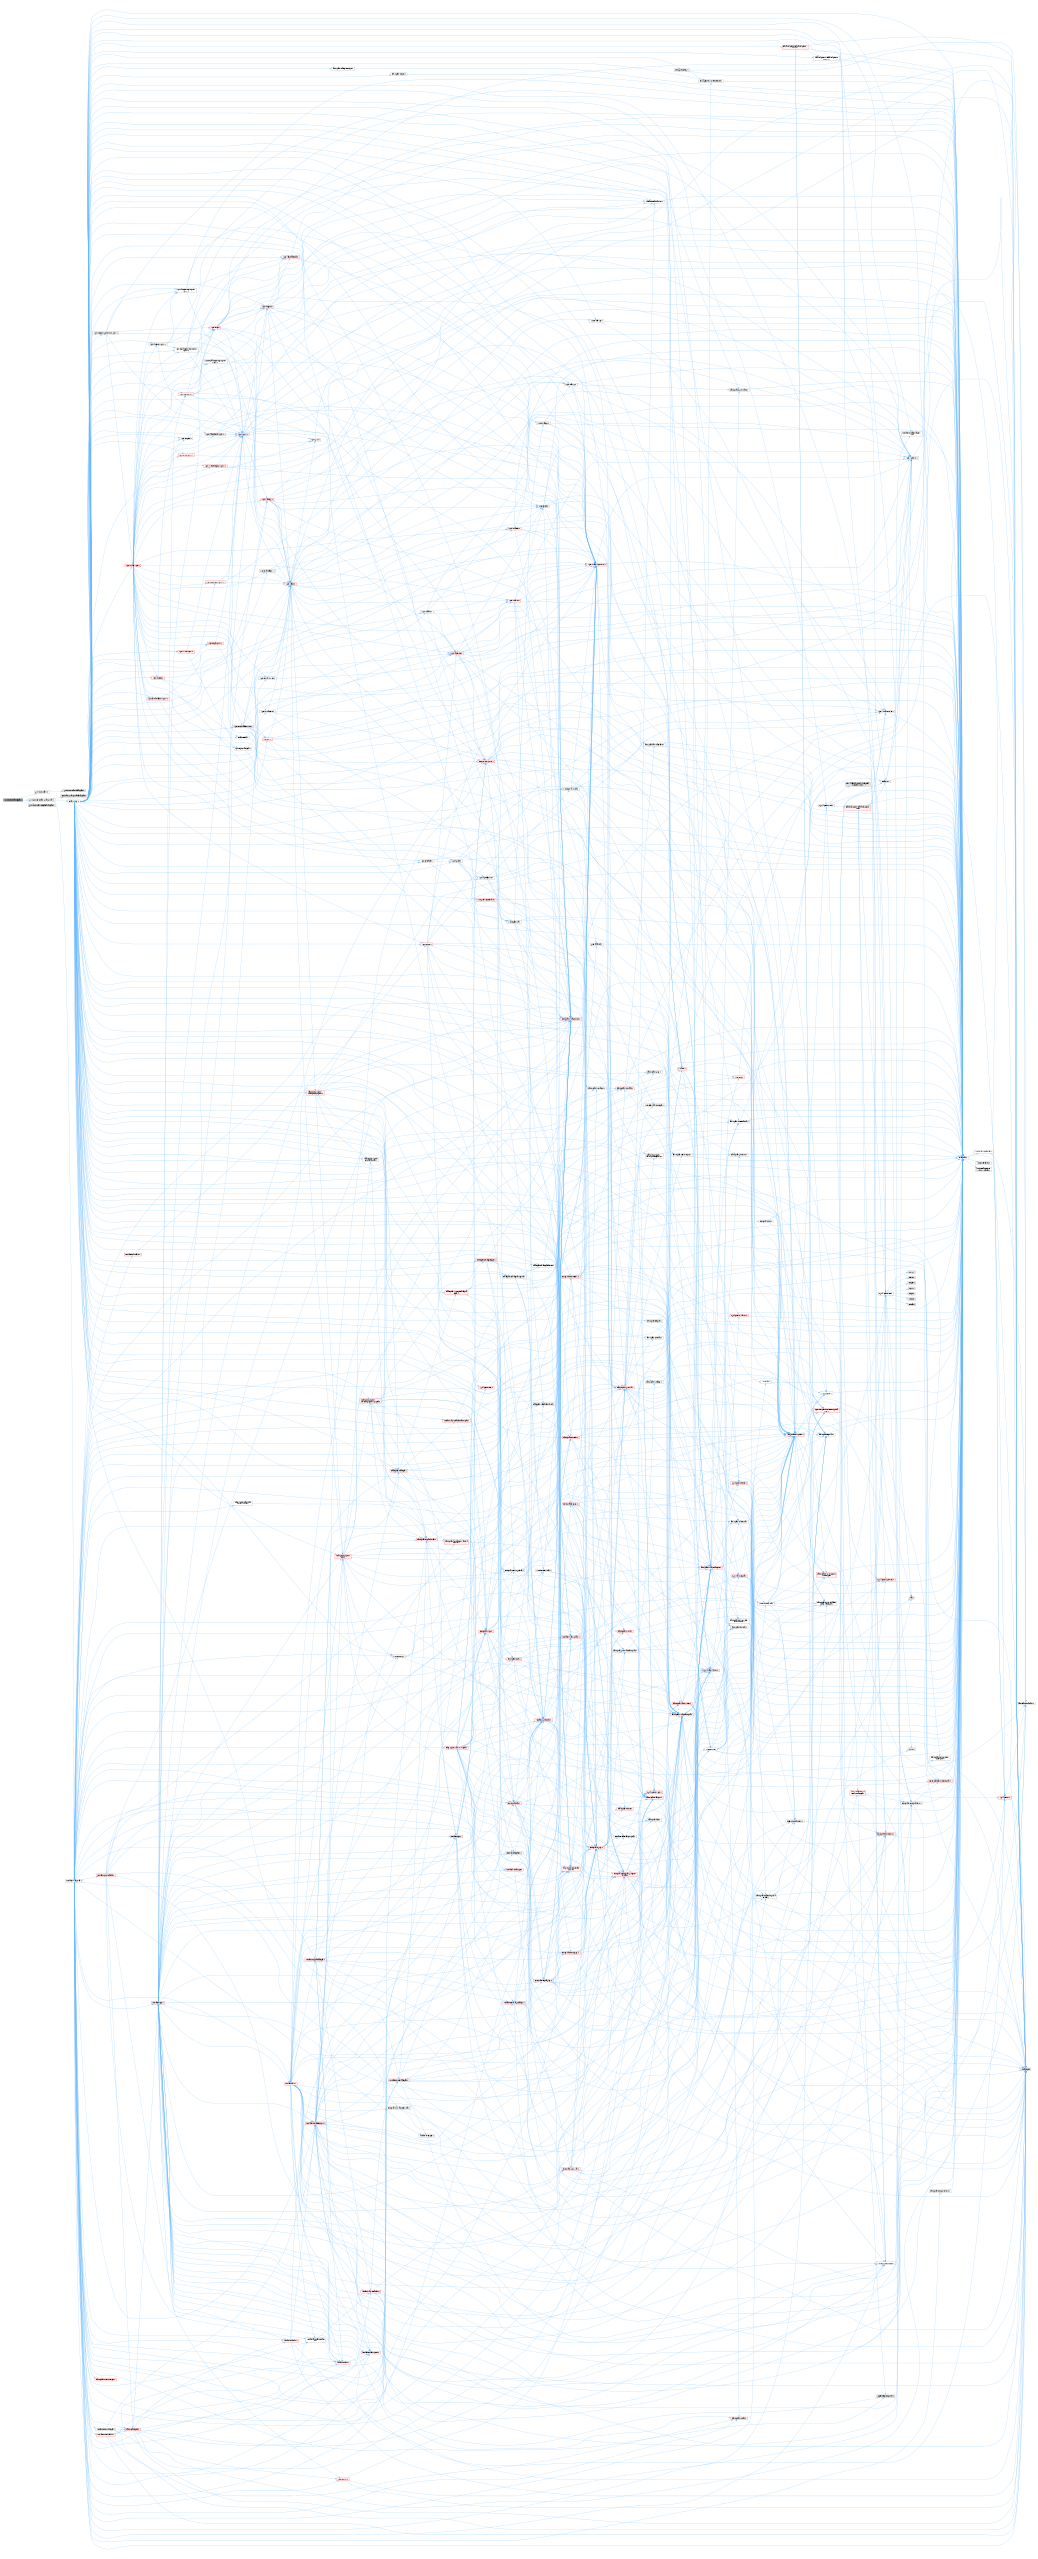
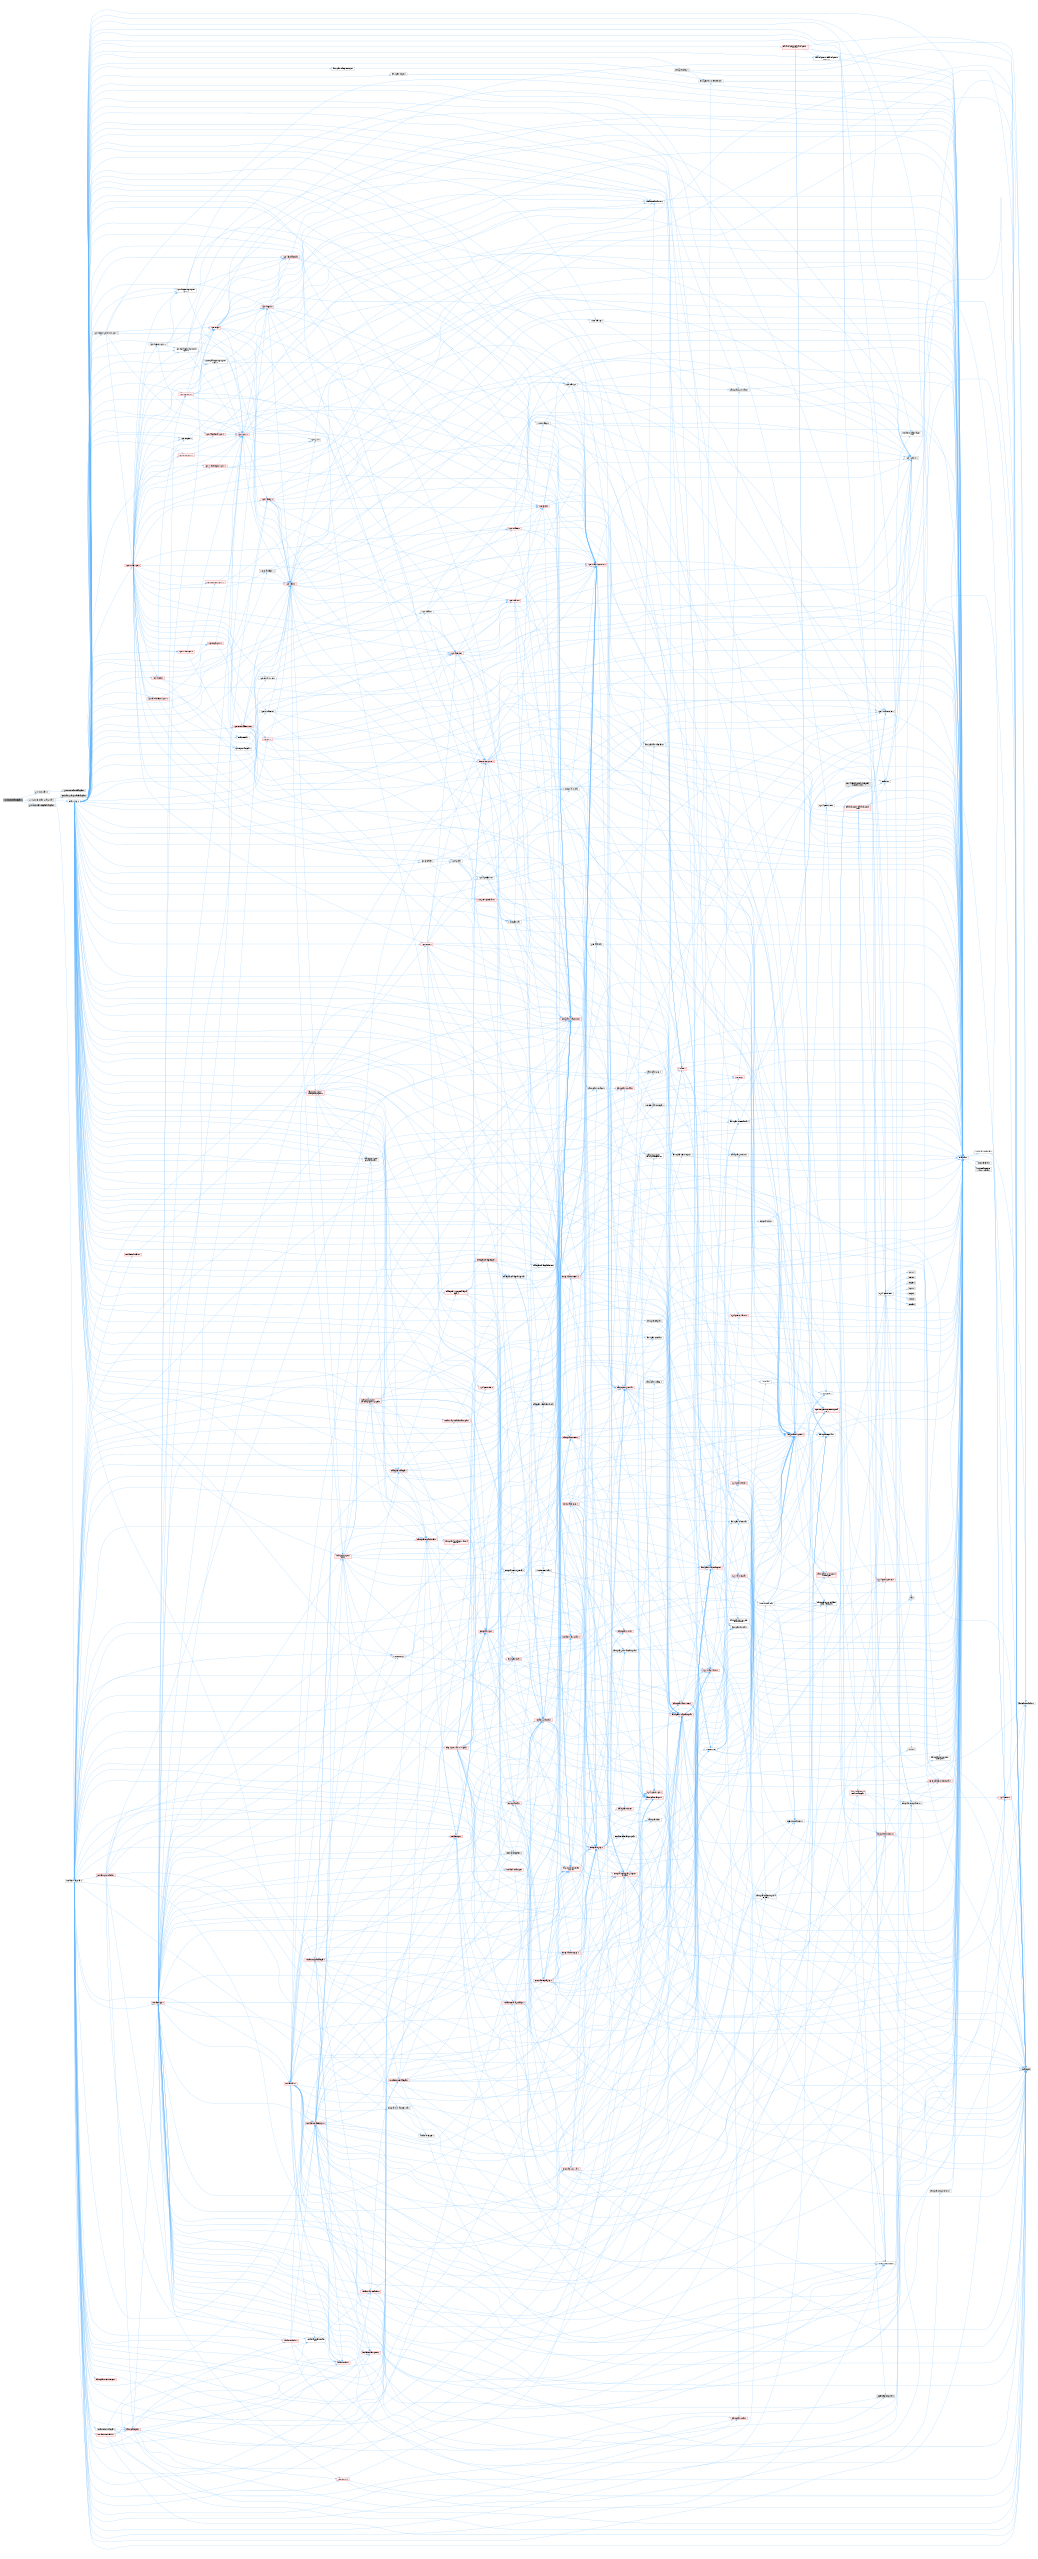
(243, 1503) -> none
